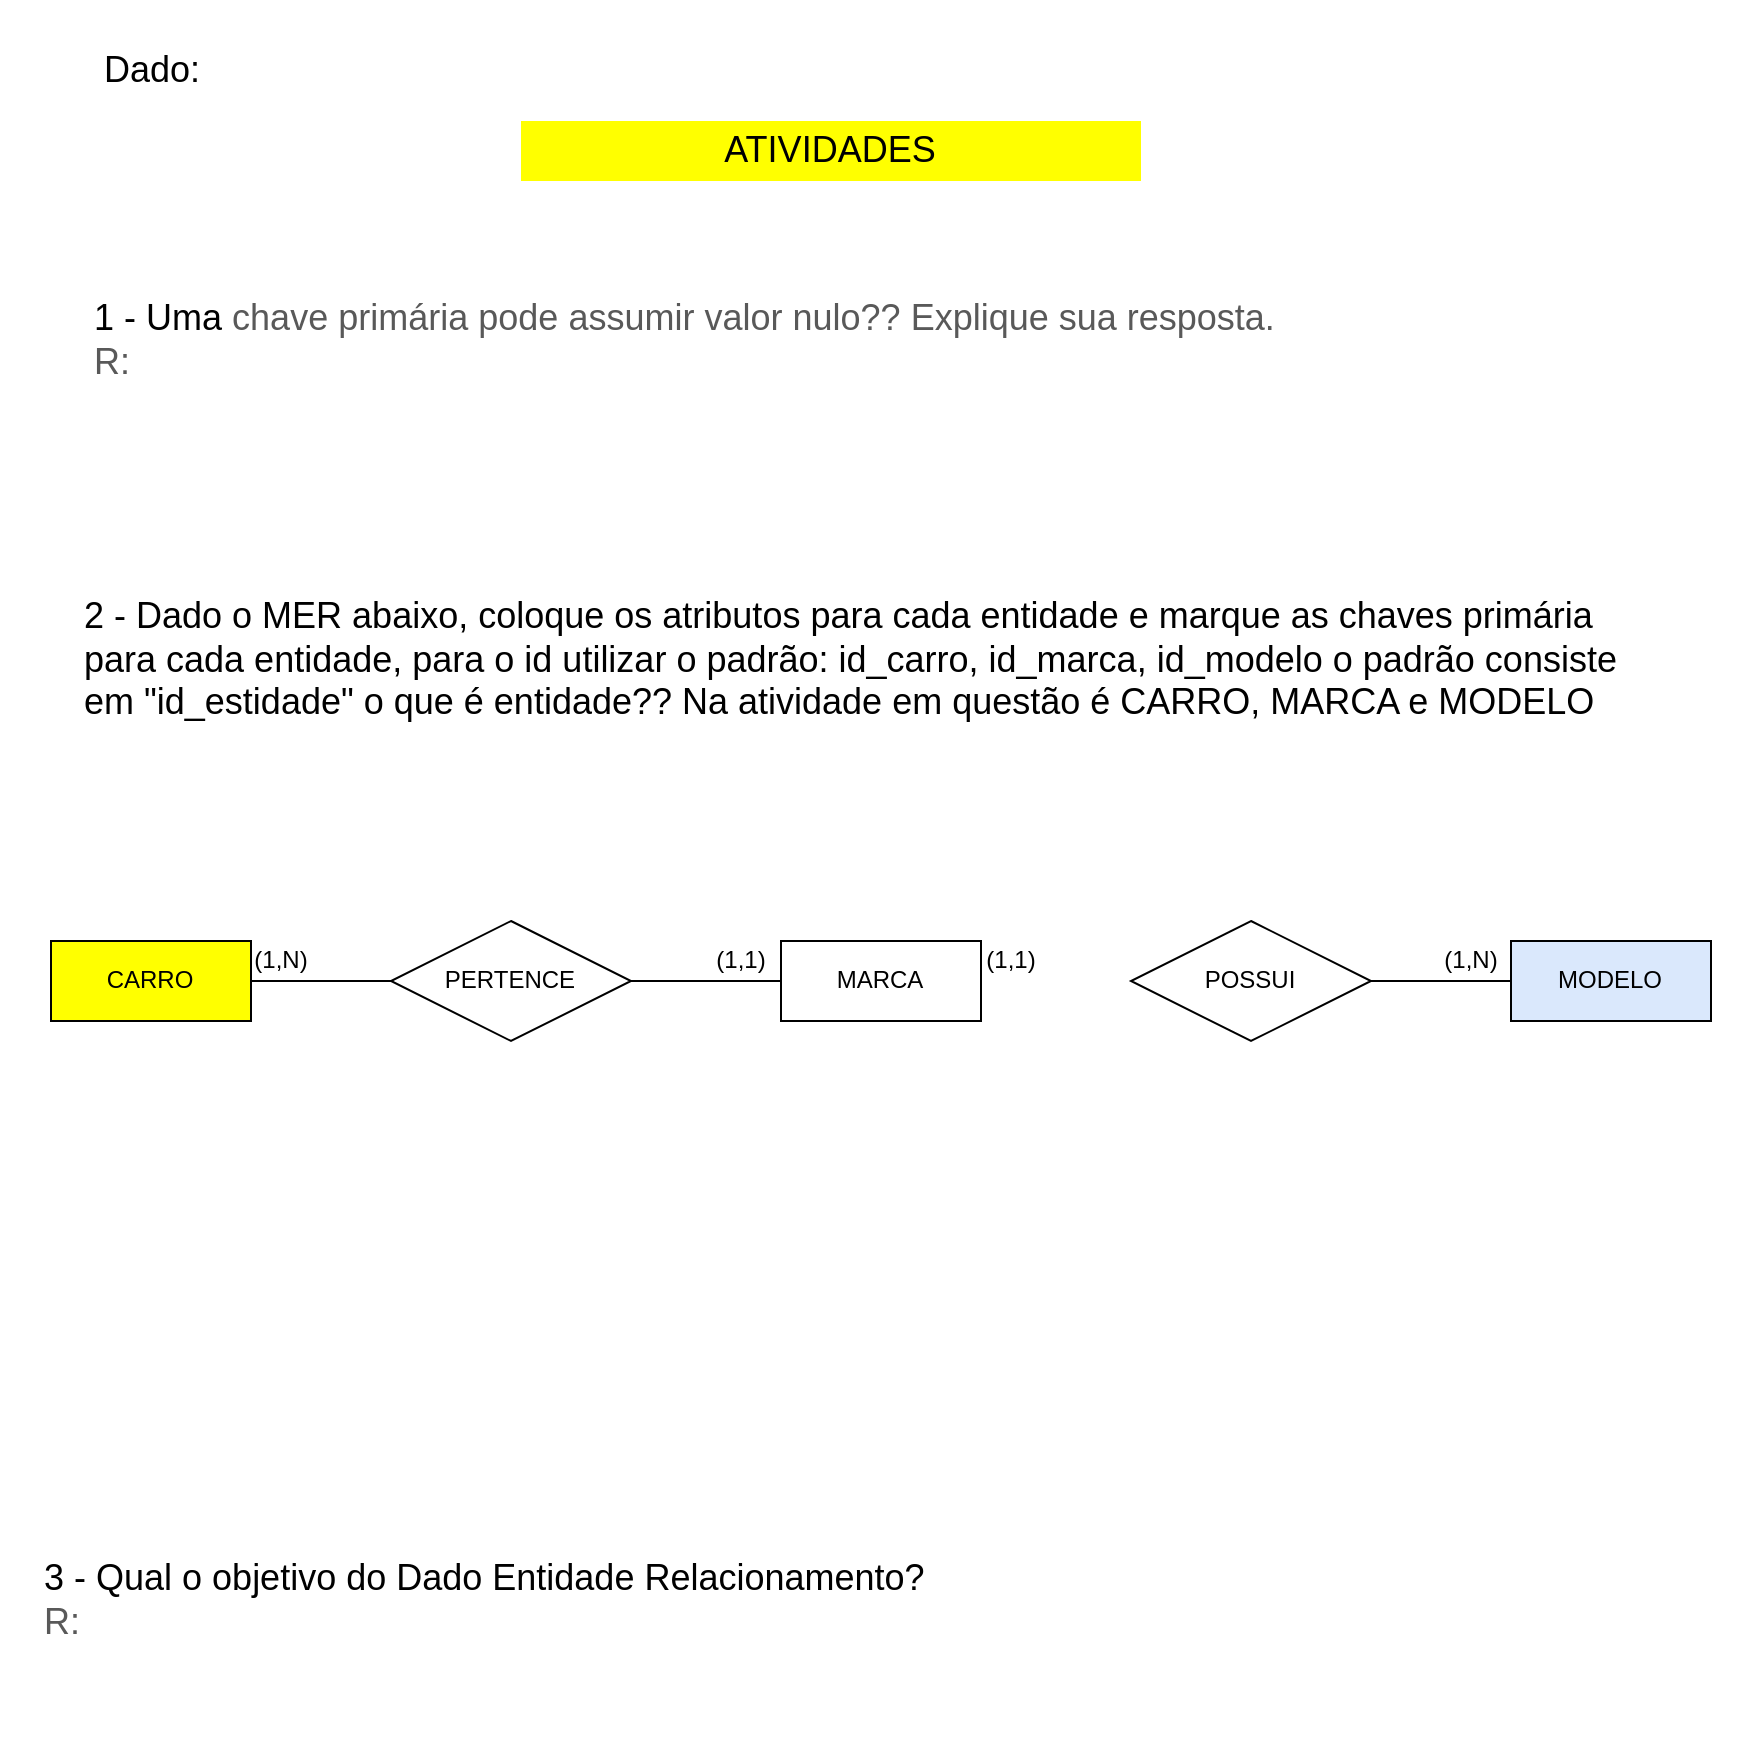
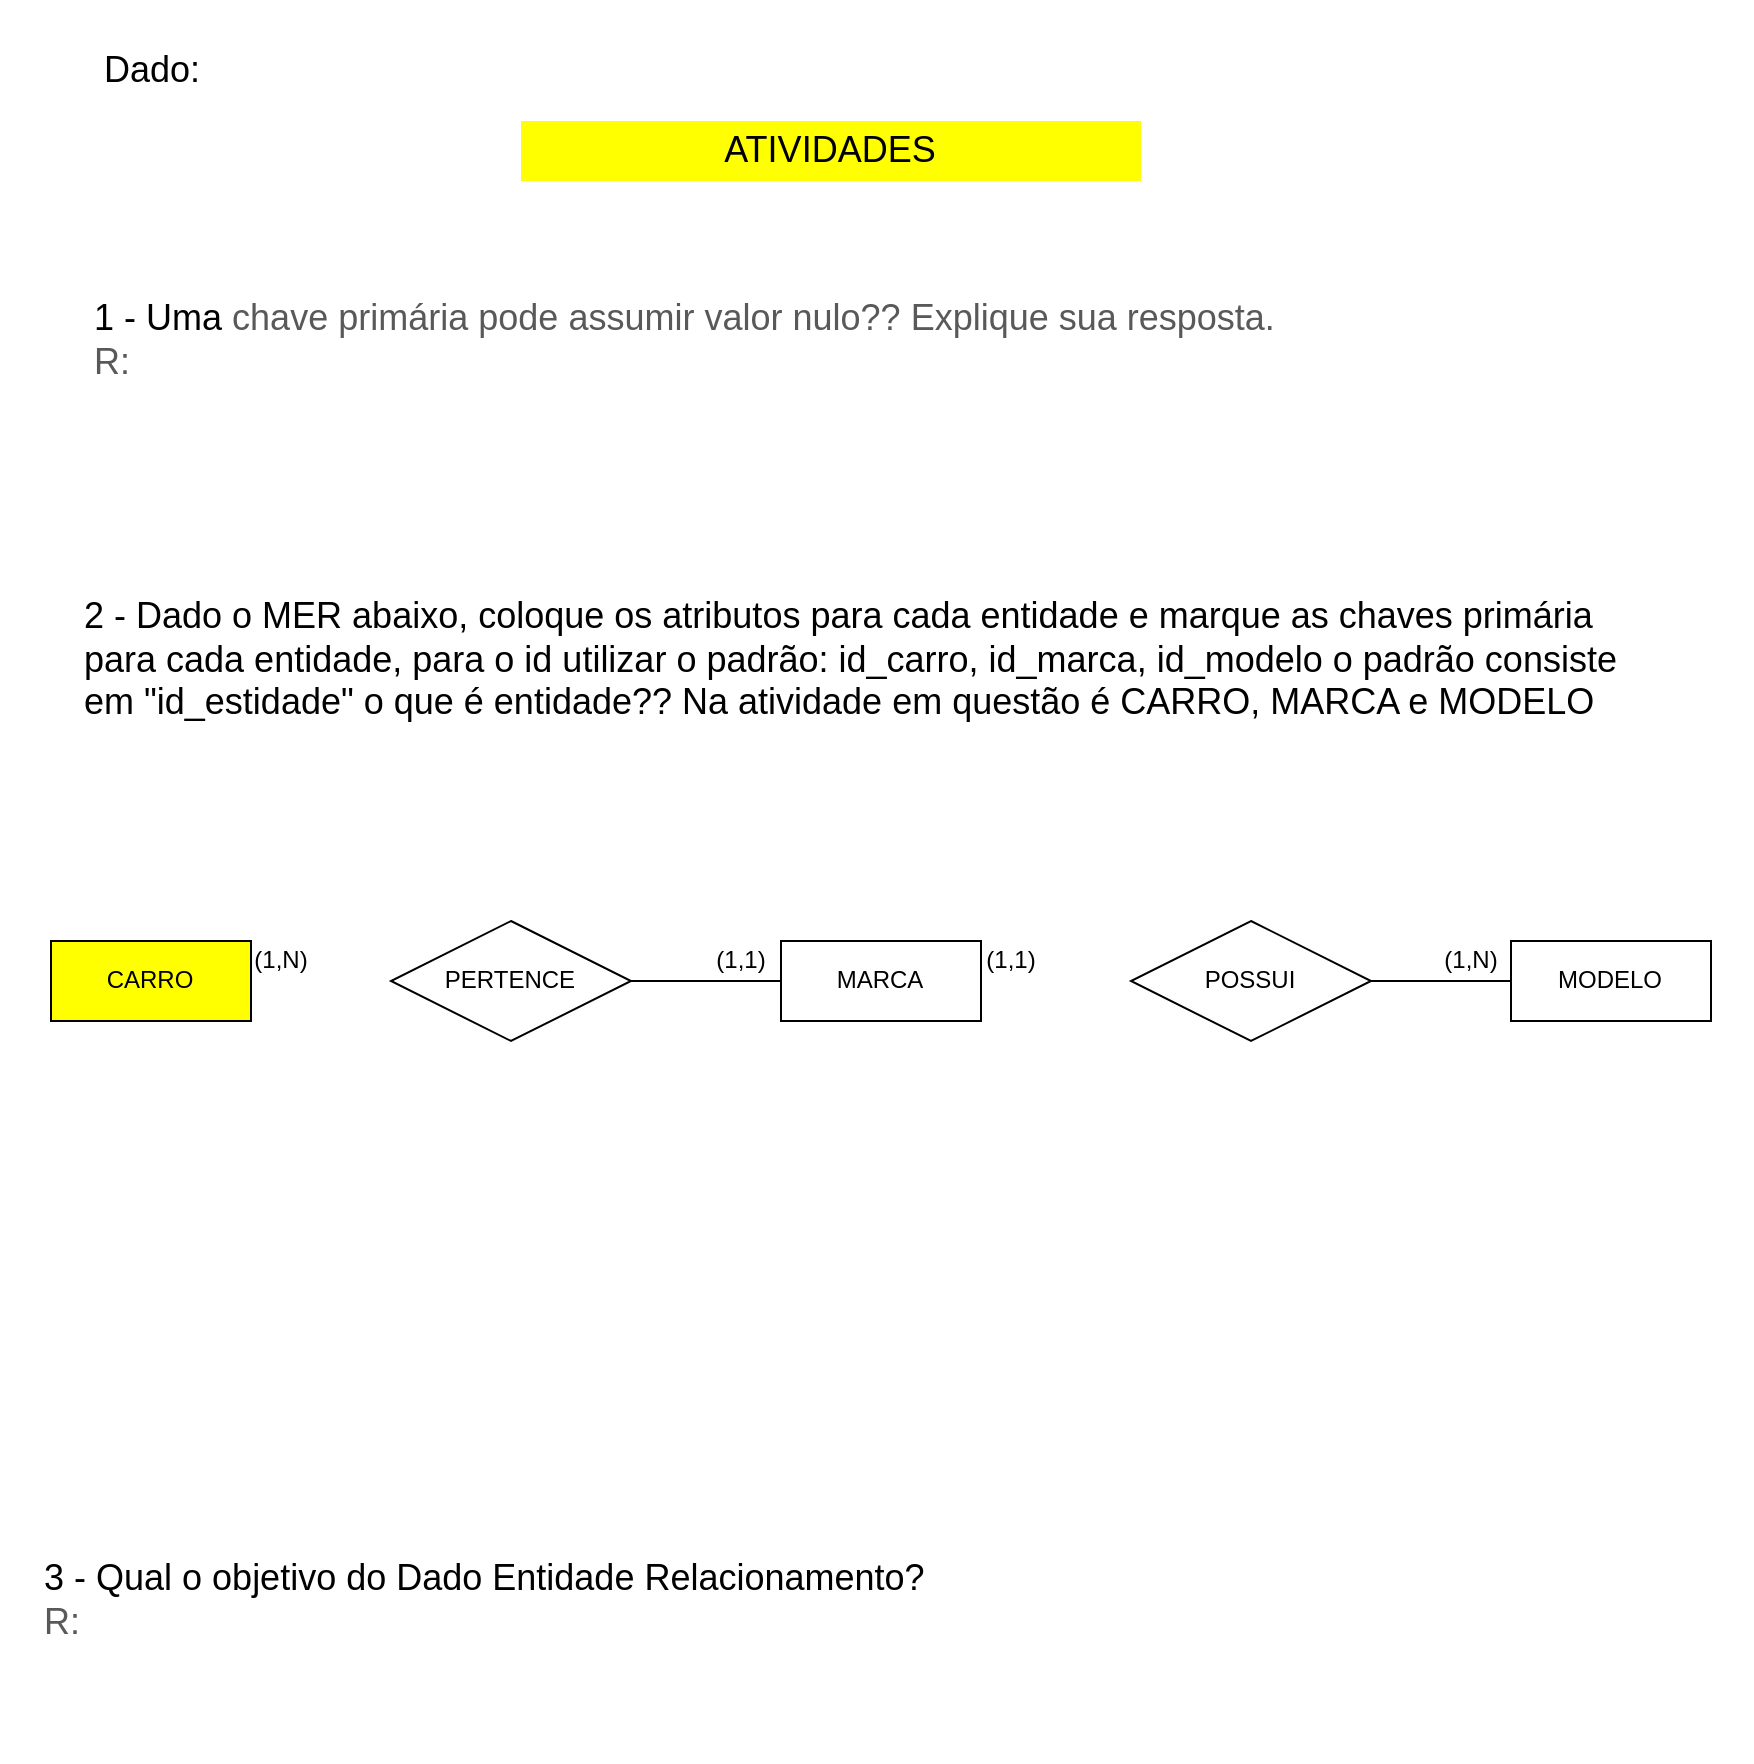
(321, 981) -> none
(1611, 981) -> (1611, 981)
